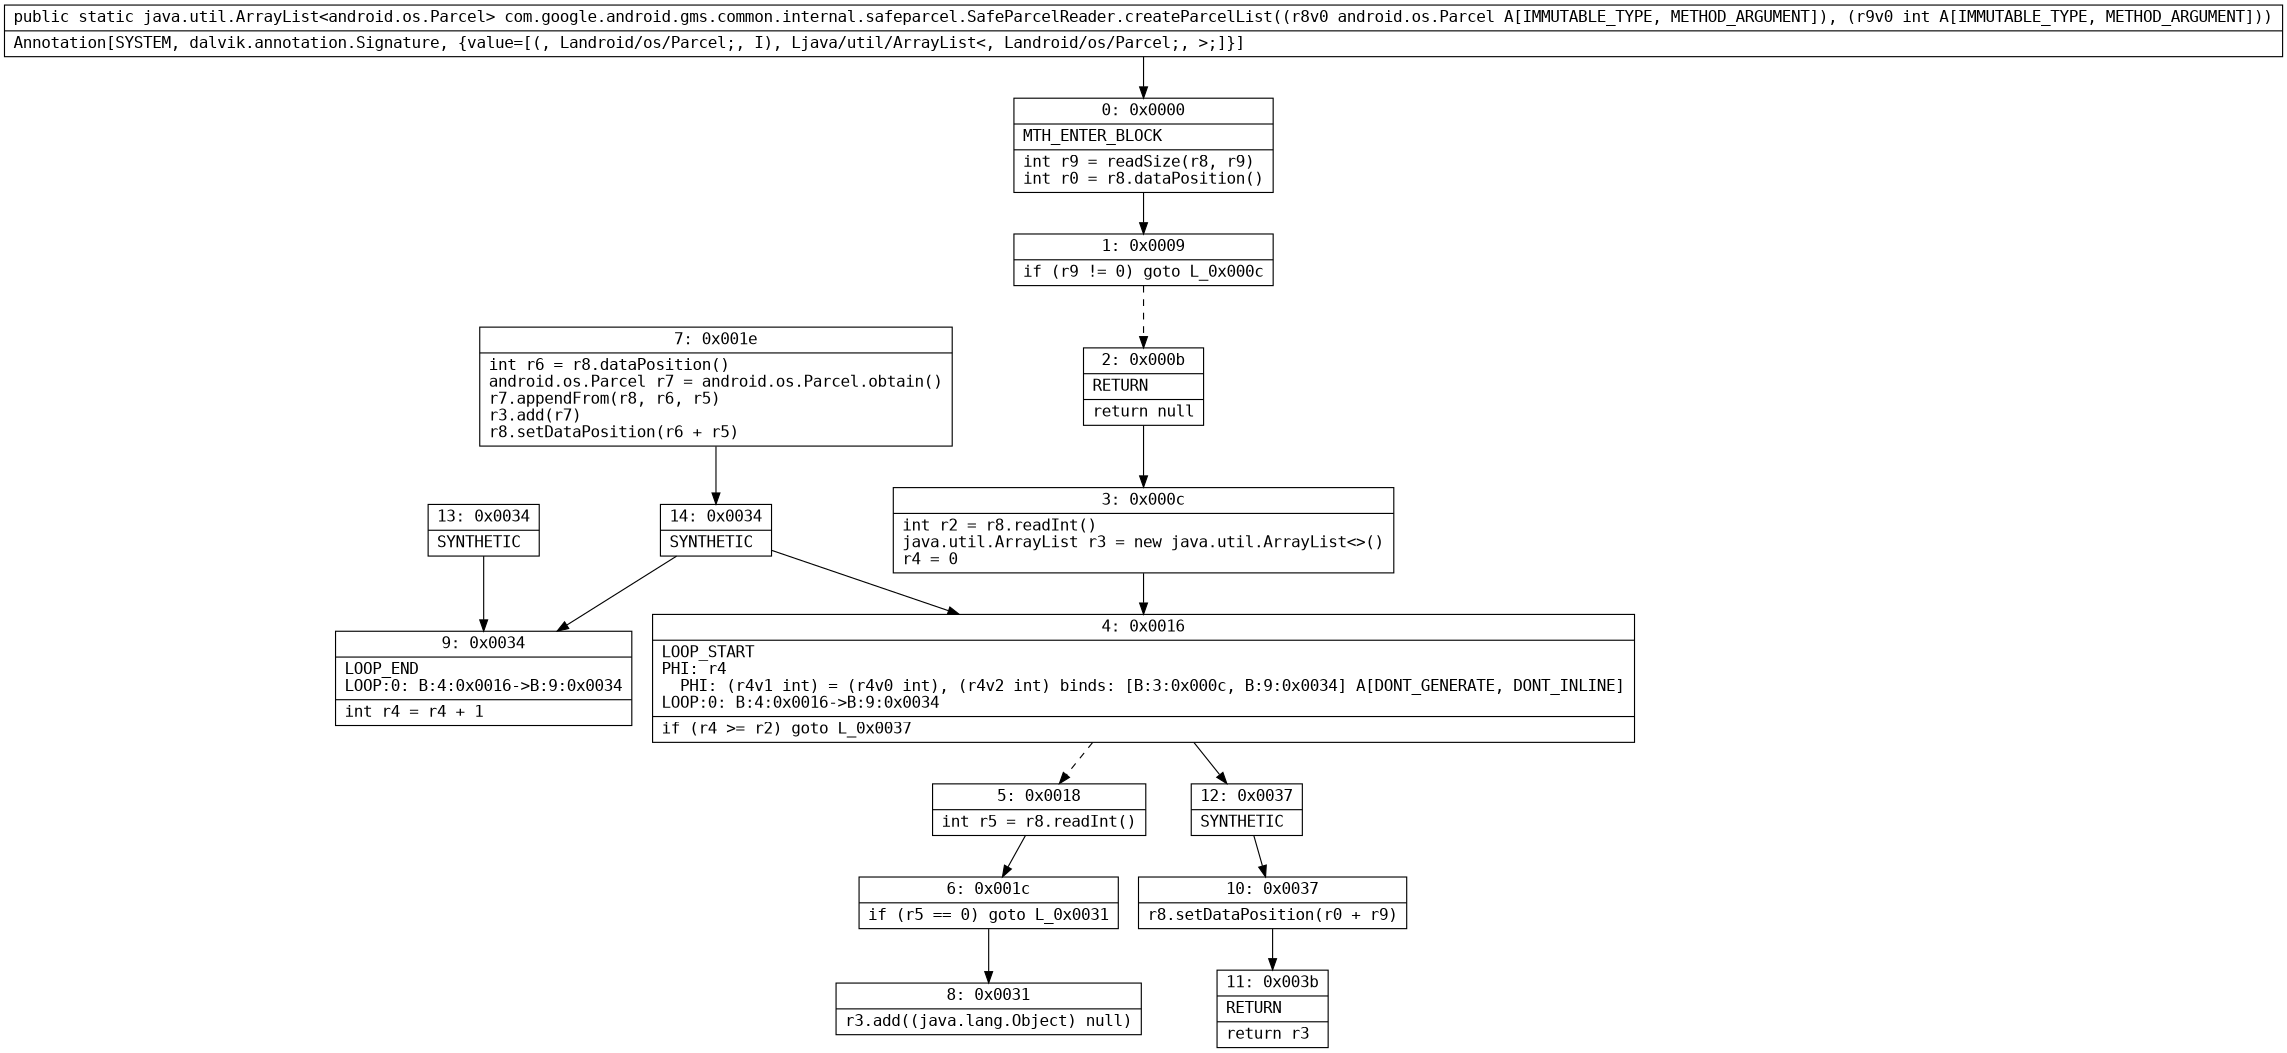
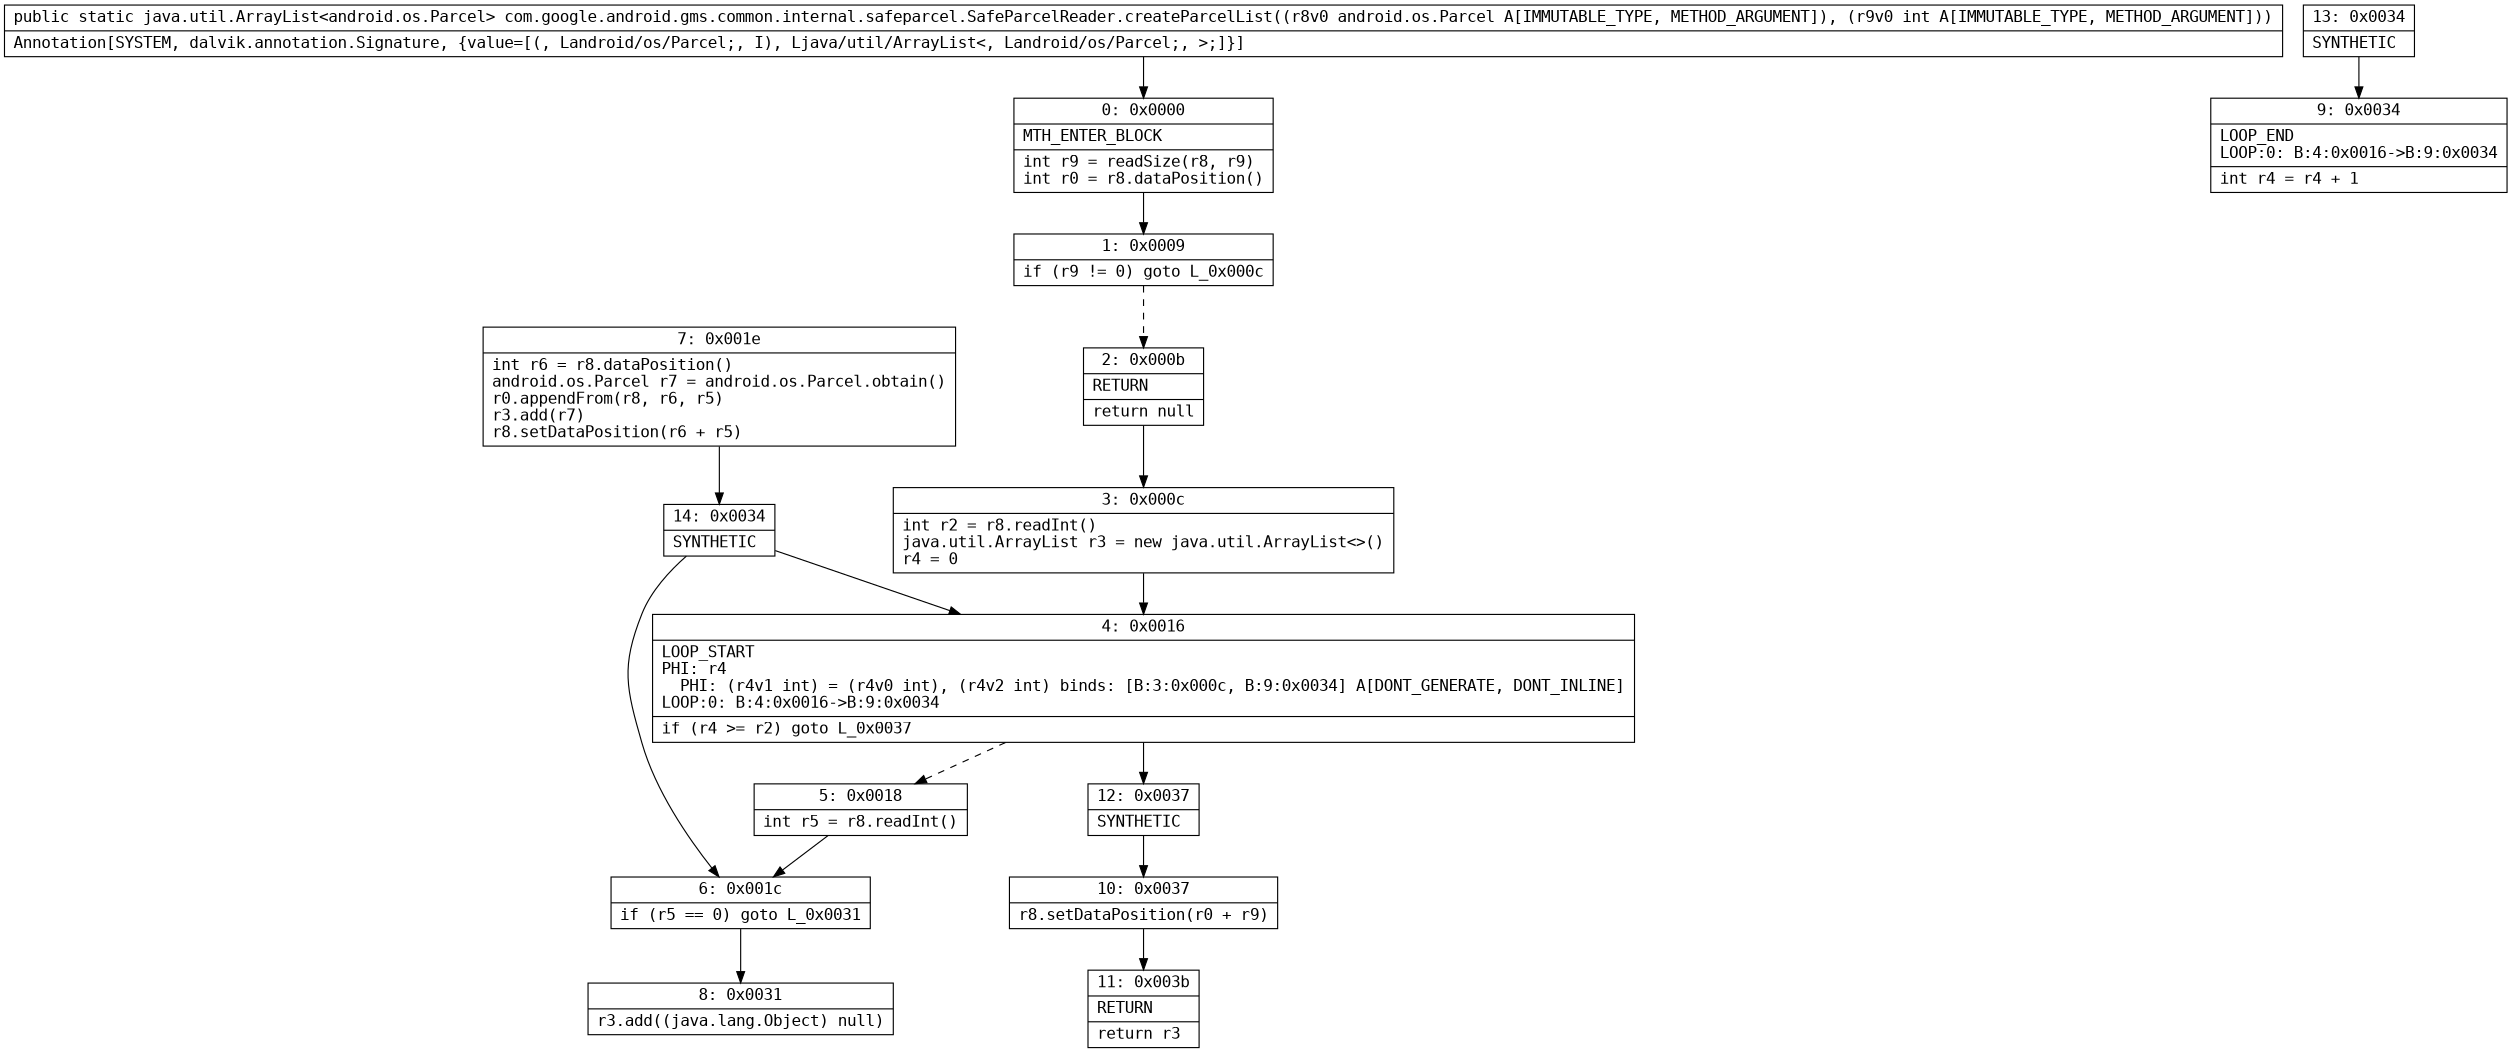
(605, 399) -> (608, 399)
(622, 591) -> (634, 713)
